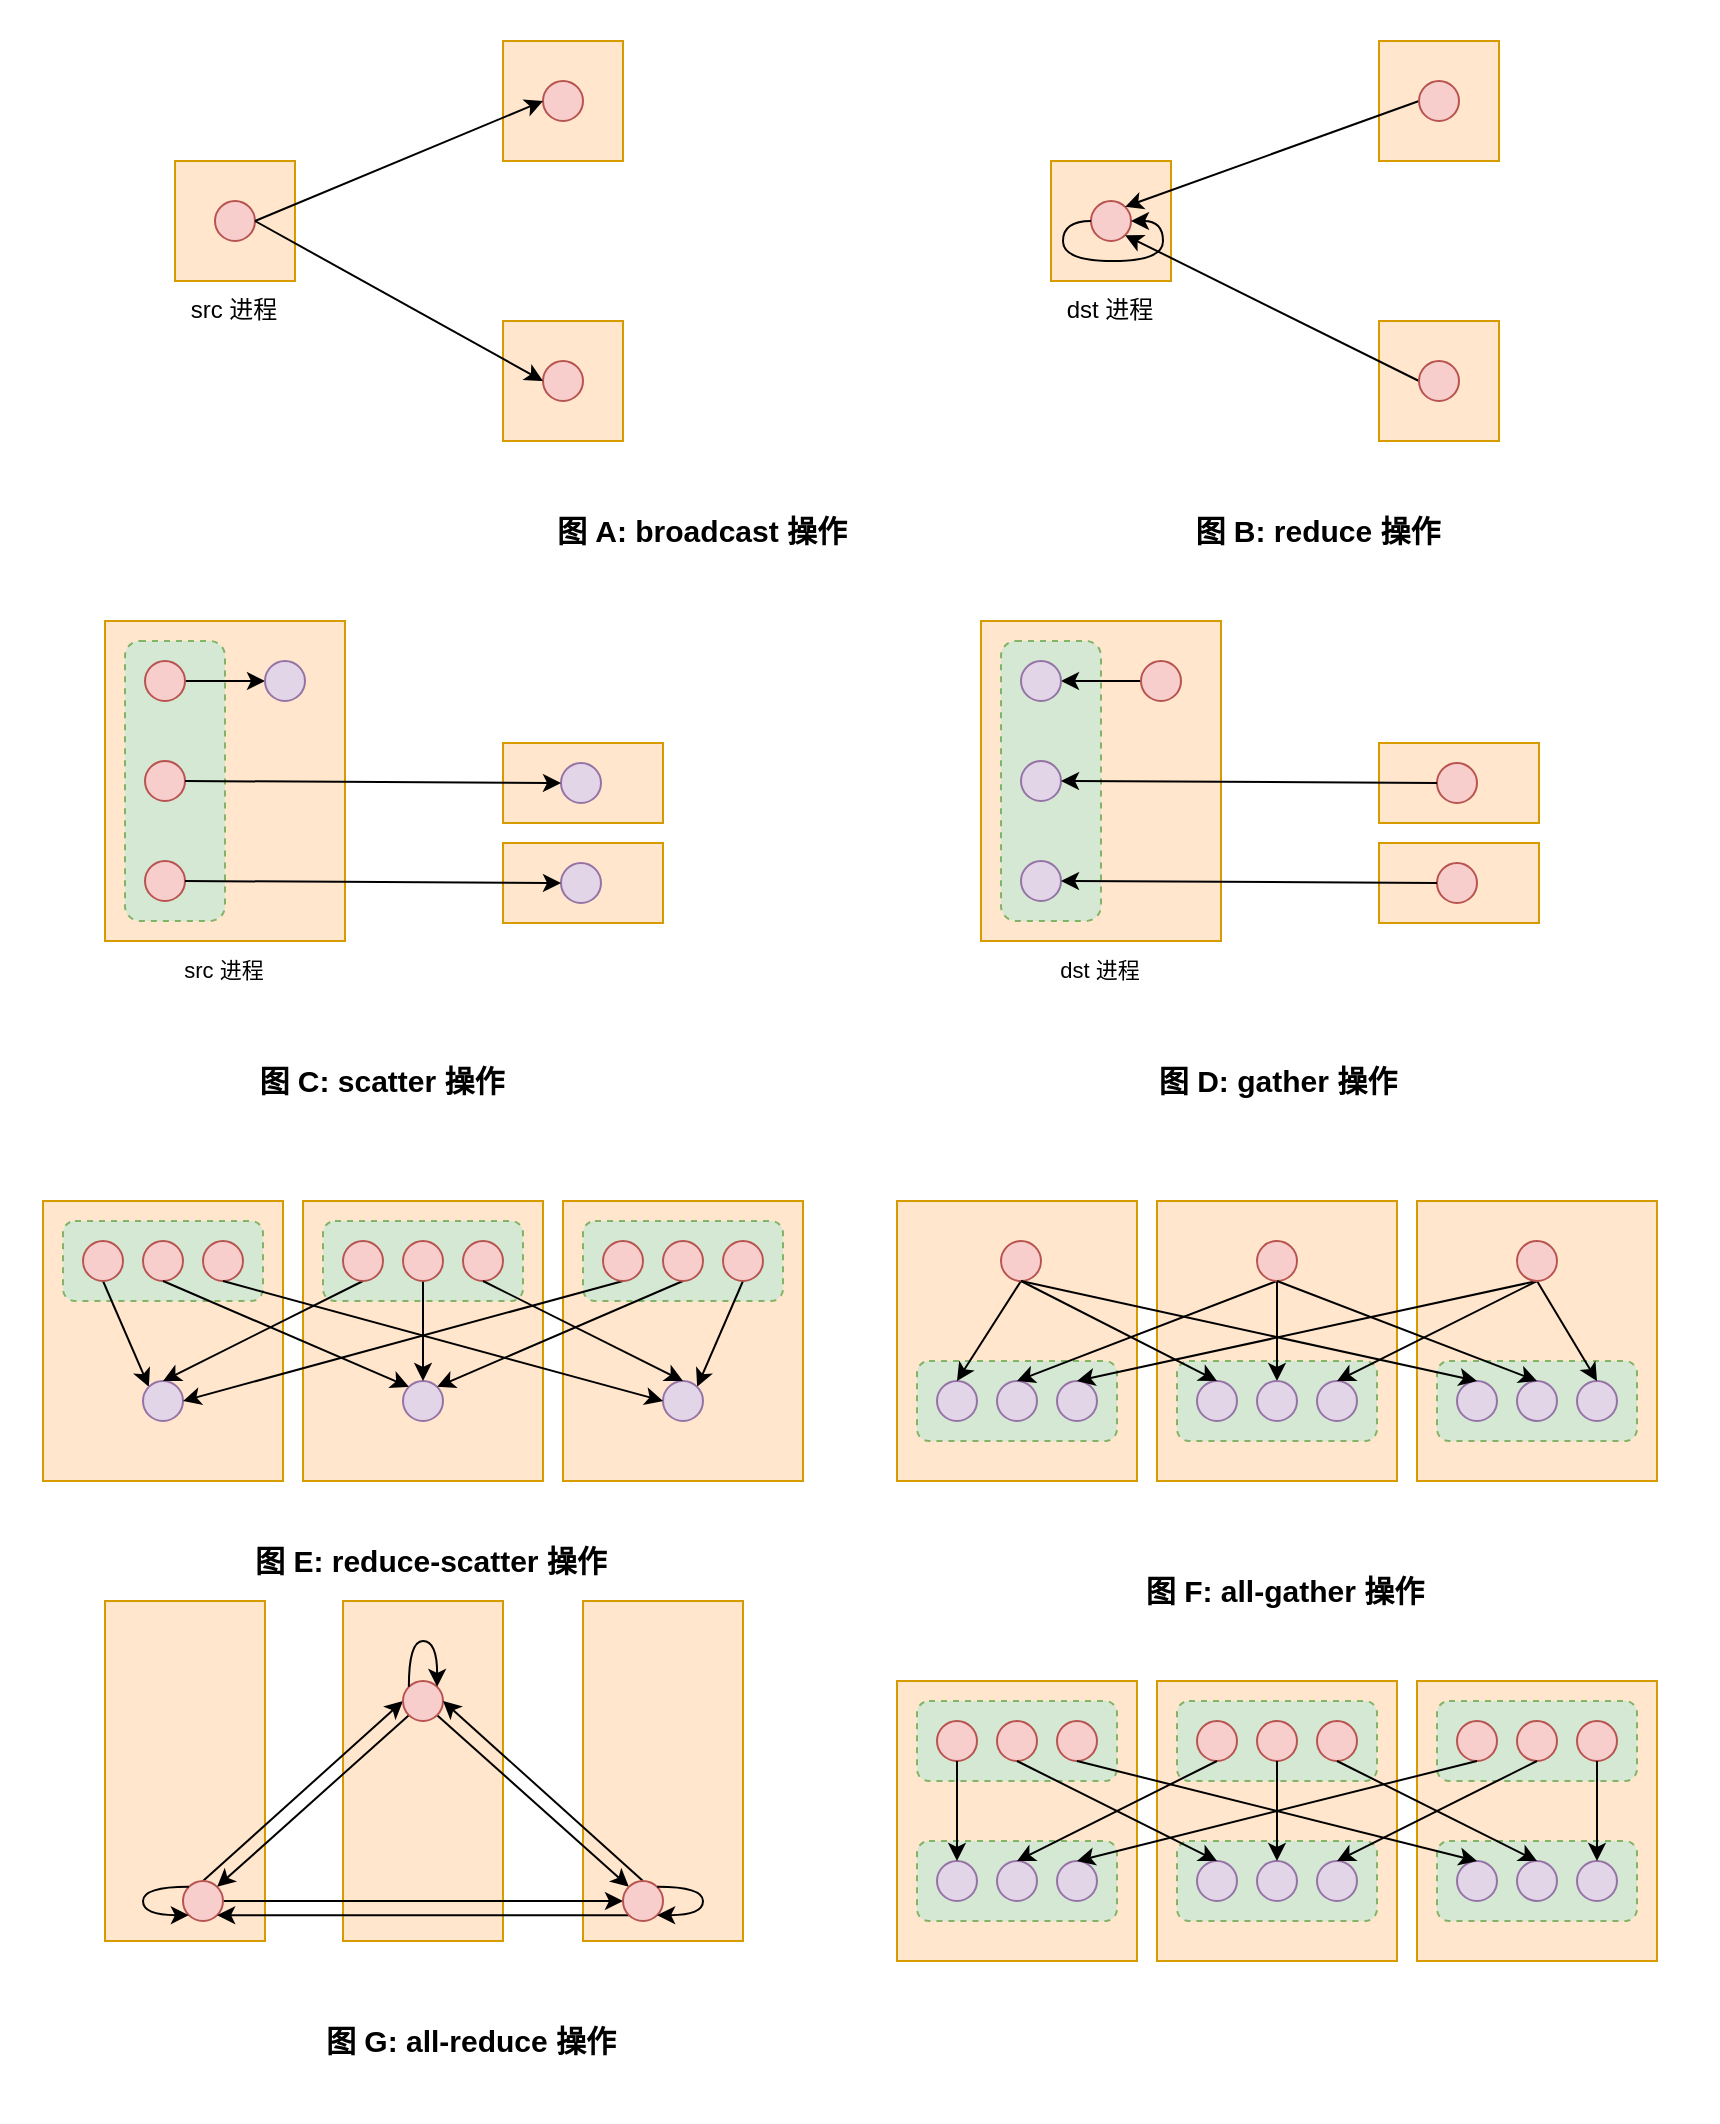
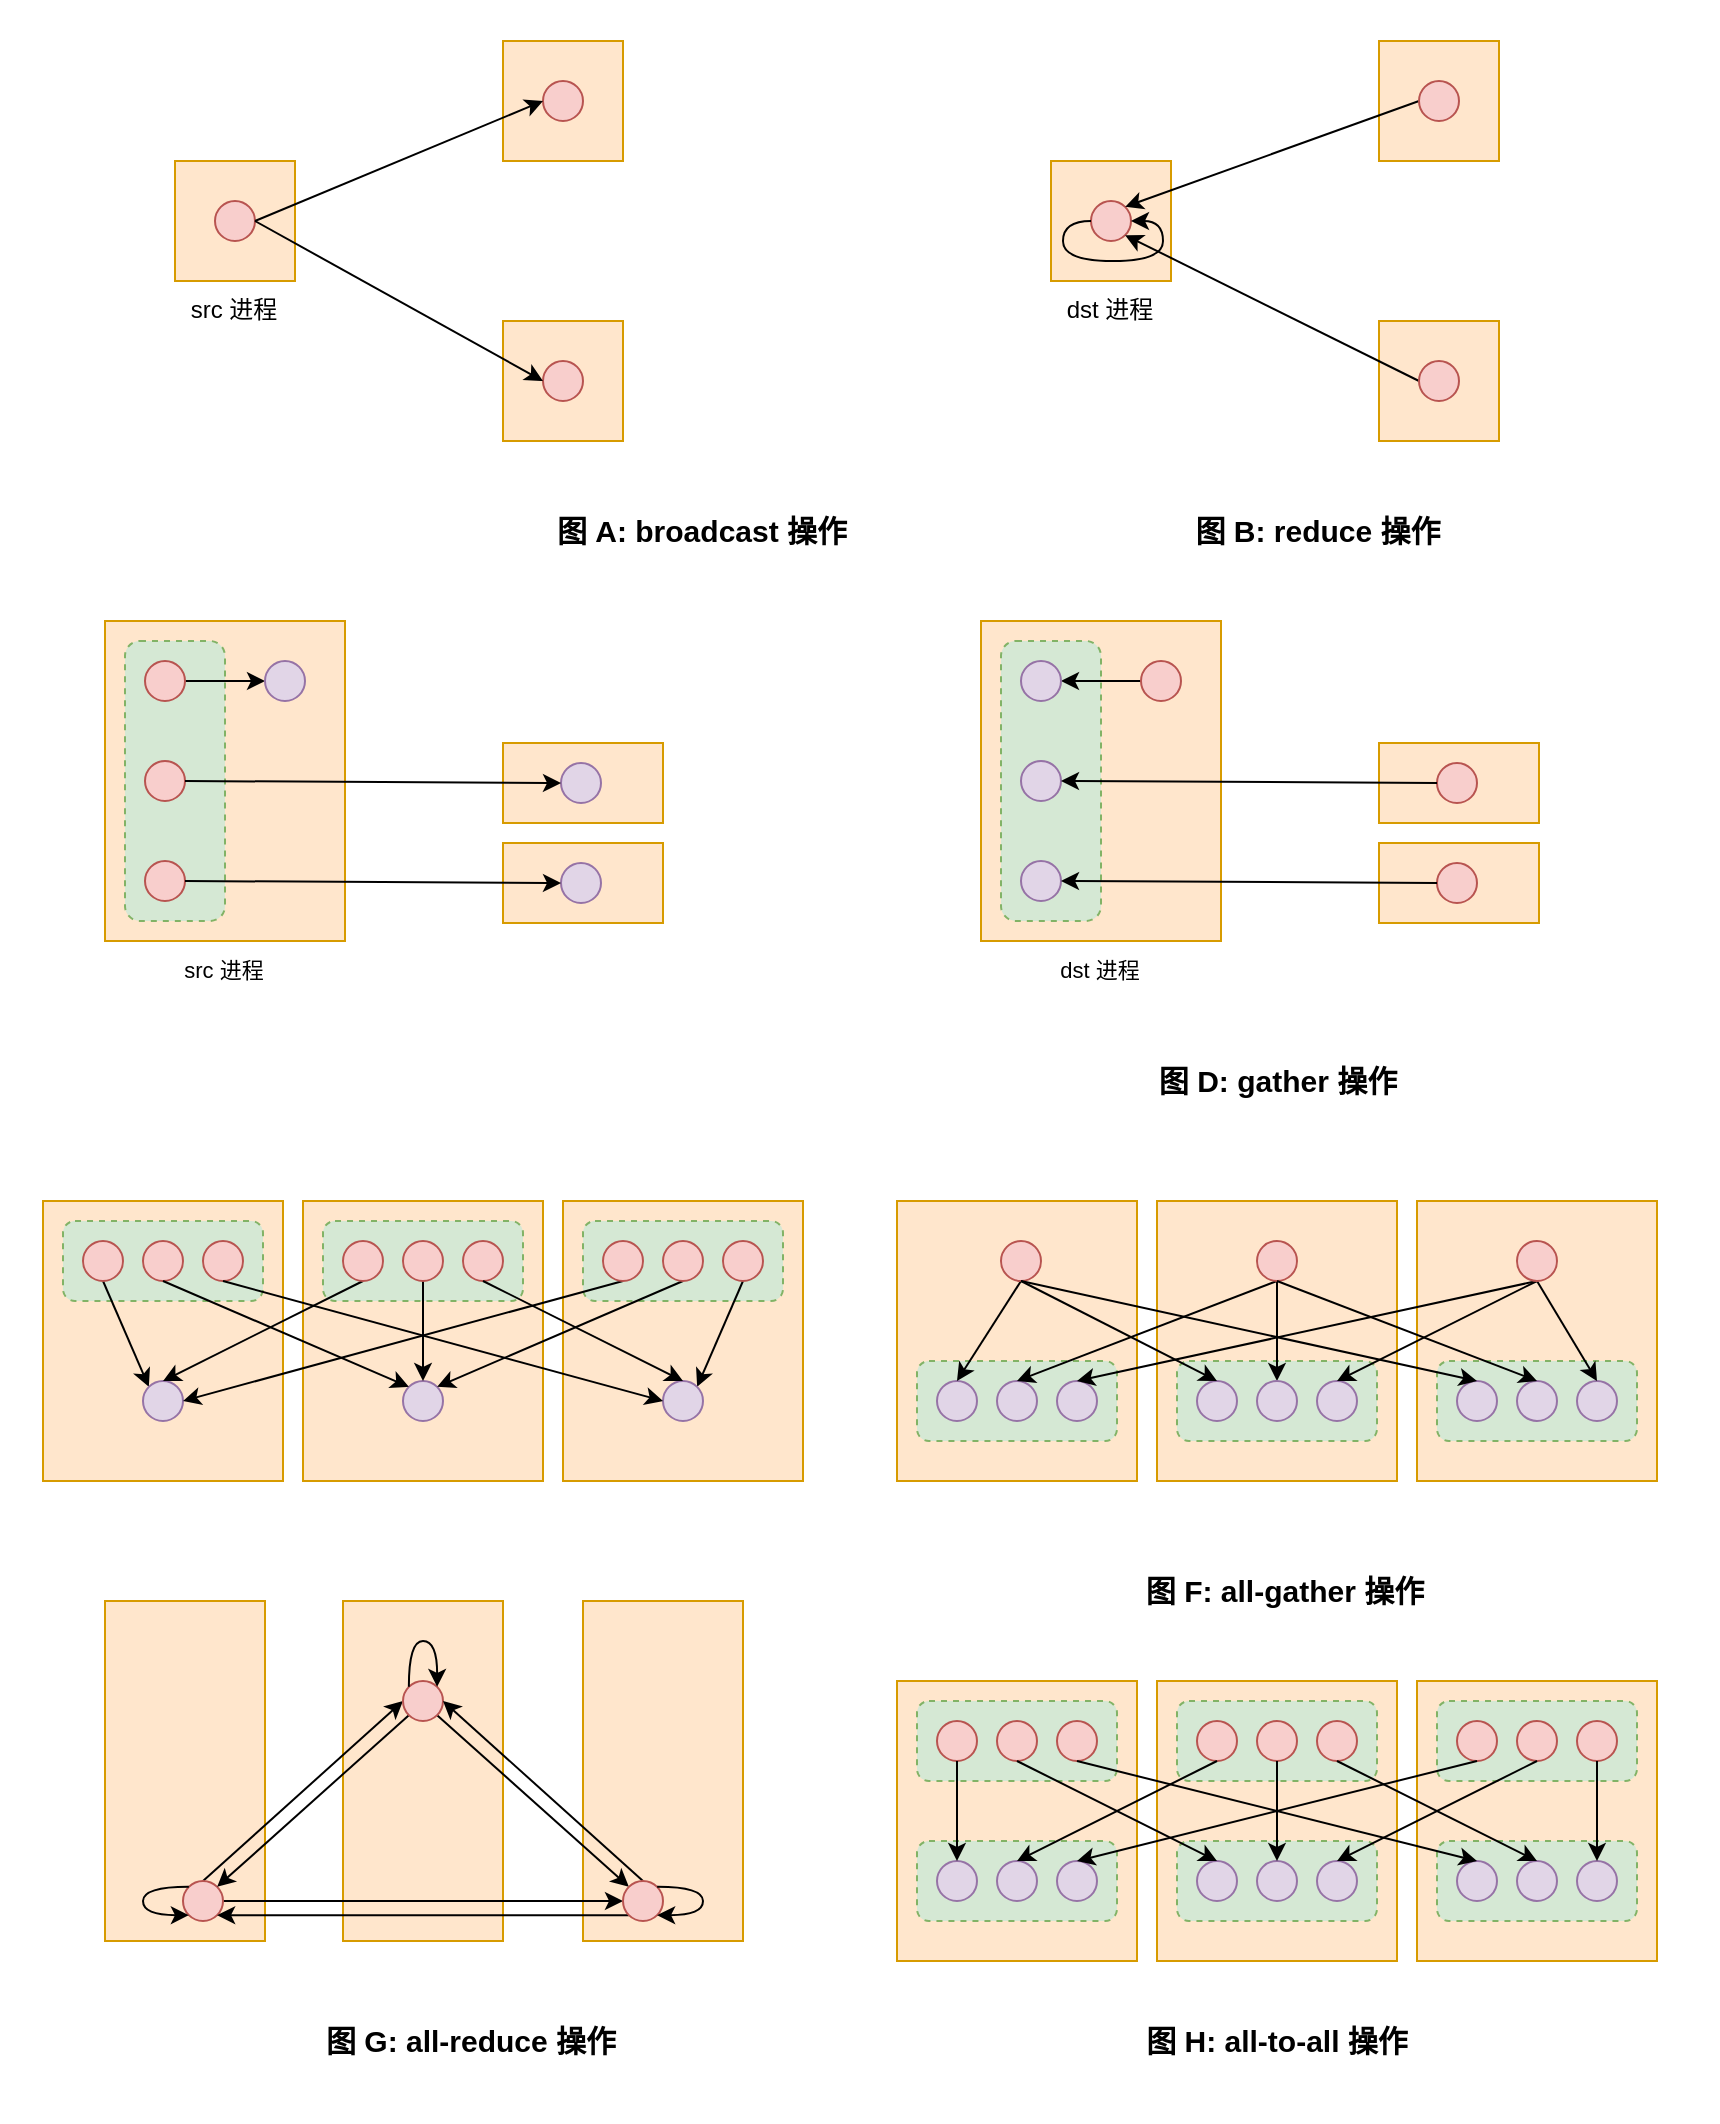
(383, 1081) -> none
(432, 1561) -> none
none -> (1277, 2041)
